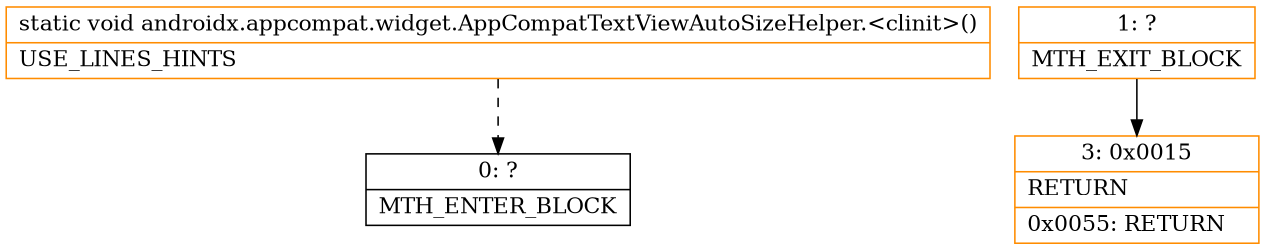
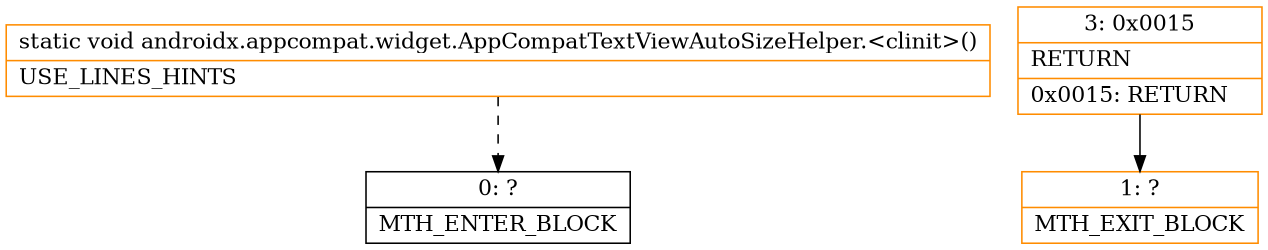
(1137, 99) -> (1140, 135)
(1137, 225) -> (1140, 96)
